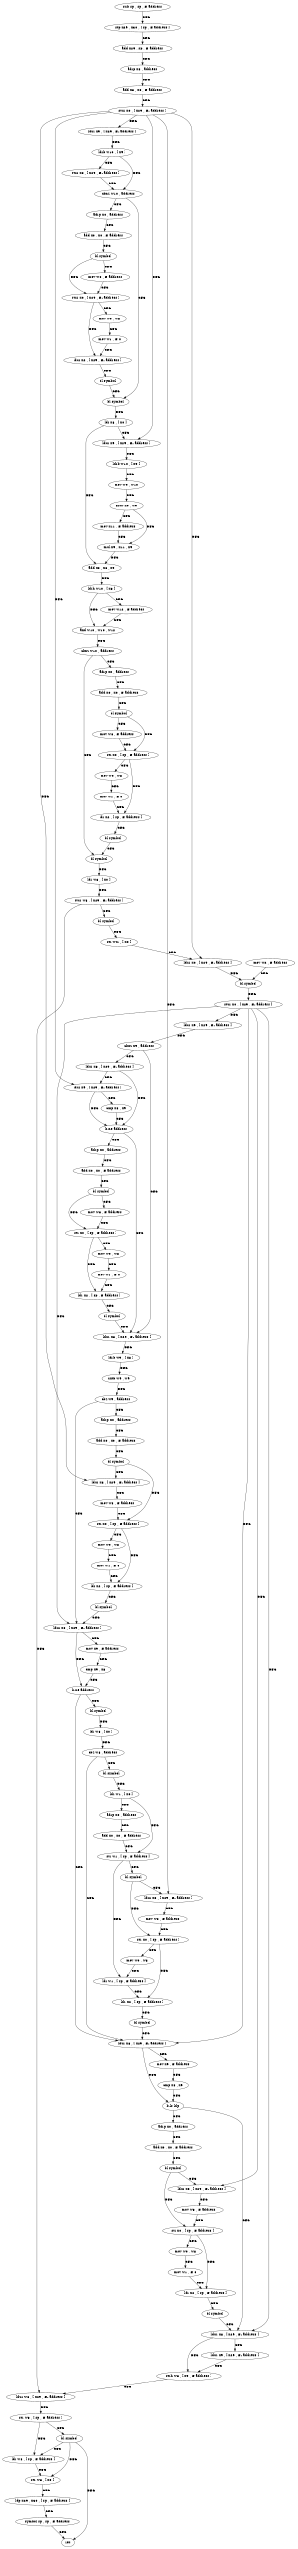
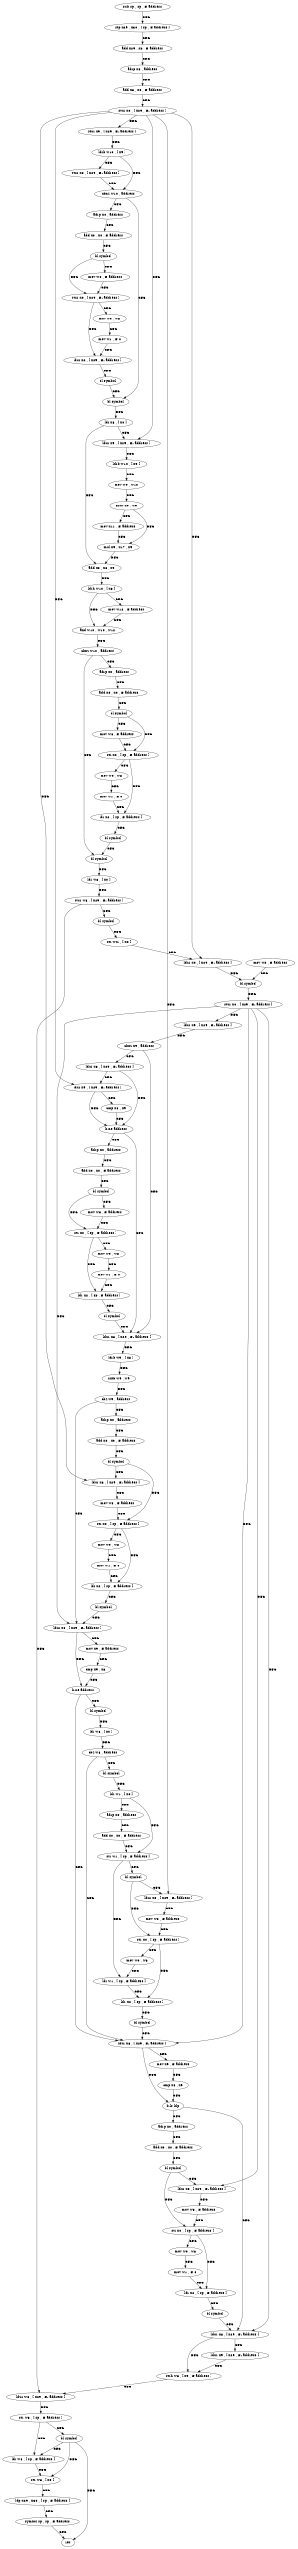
(118, 547) -> (118, 547)
(42, 2439) -> (42, 2439)
